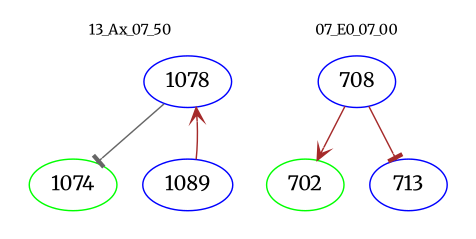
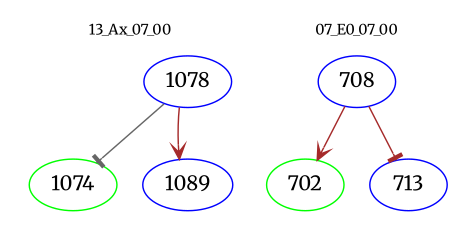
(130, 31) -> (130, 31)
(197, 141) -> (178, 126)
